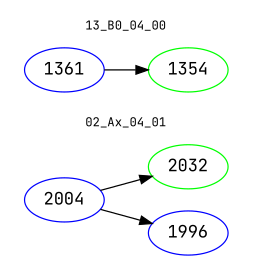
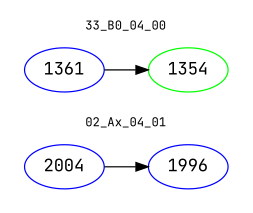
(126, 26) -> (126, 26)
(188, 167) -> none
